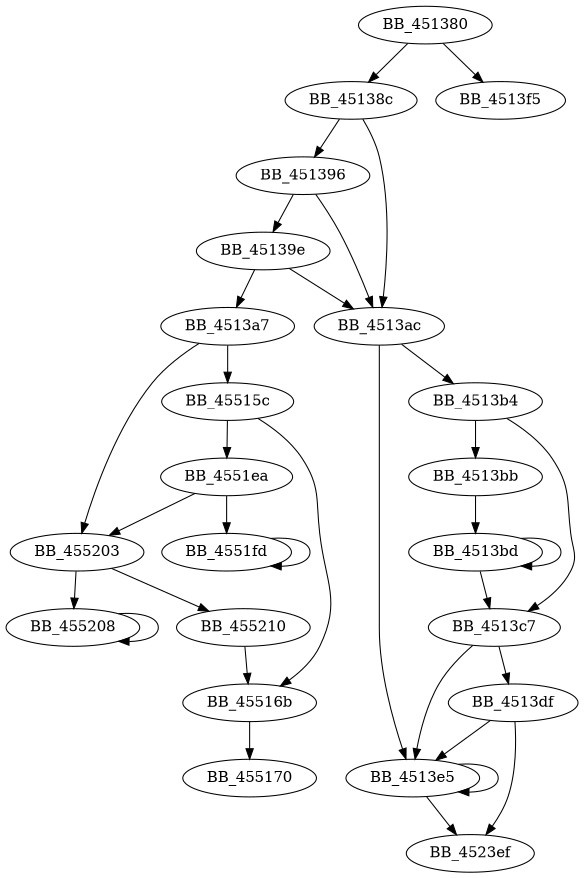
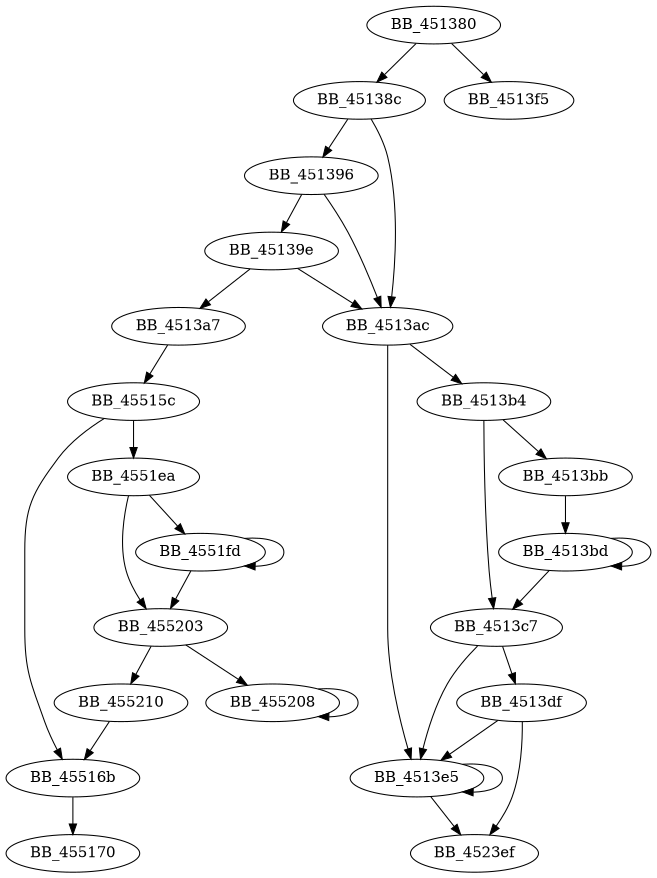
(126, 423) -> (183, 585)
